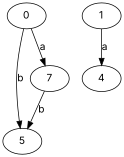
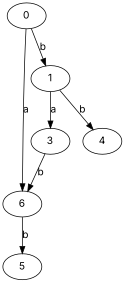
(105, 47) -> (83, 110)
(17, 75) -> (37, 44)
(50, 79) -> (22, 204)
none -> (50, 141)
